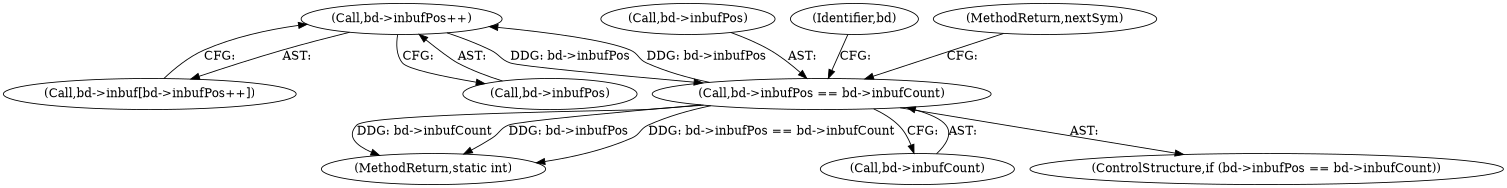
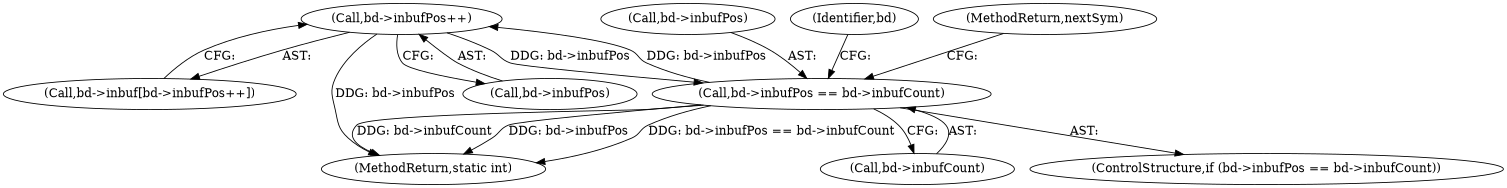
none -> (332, 92)
